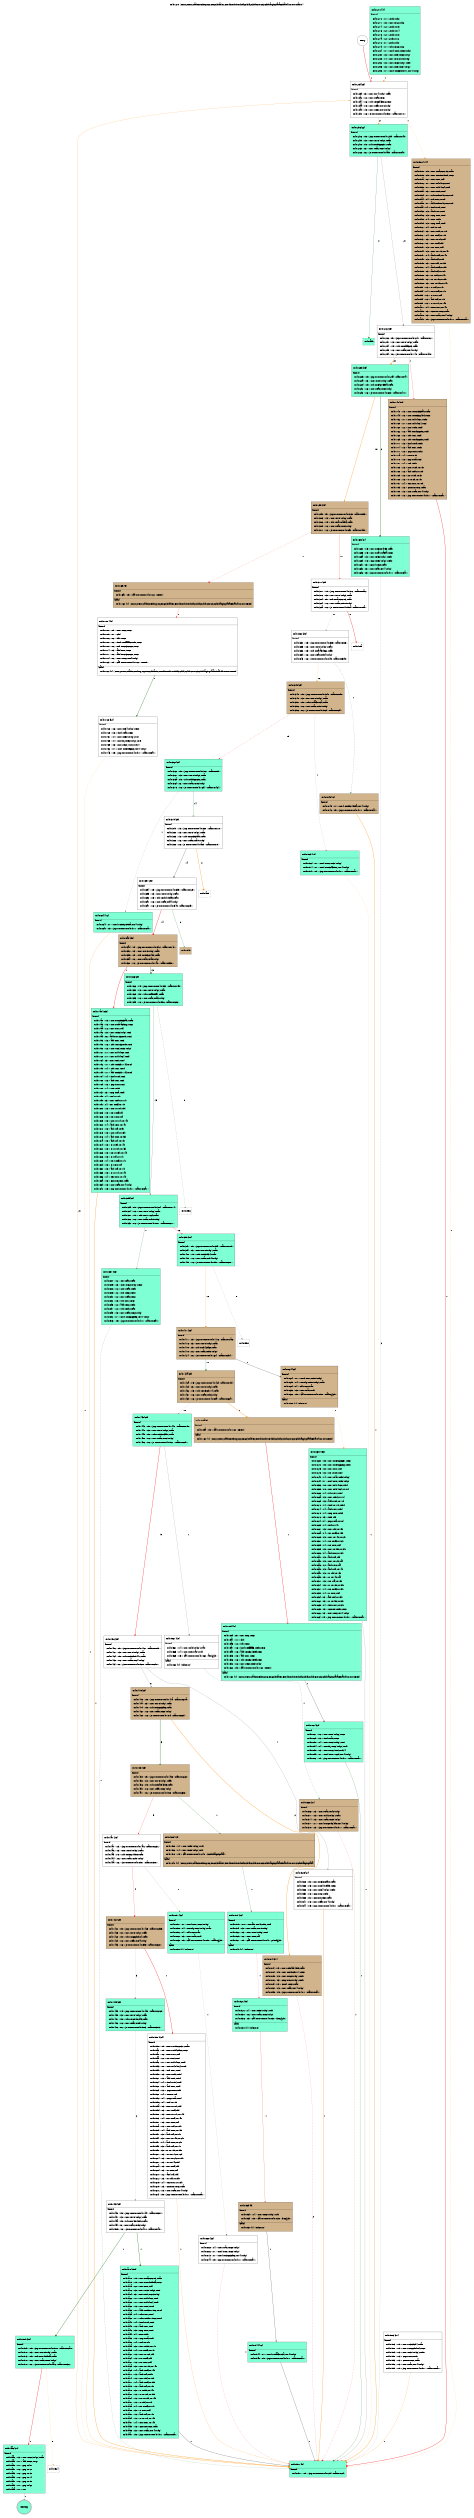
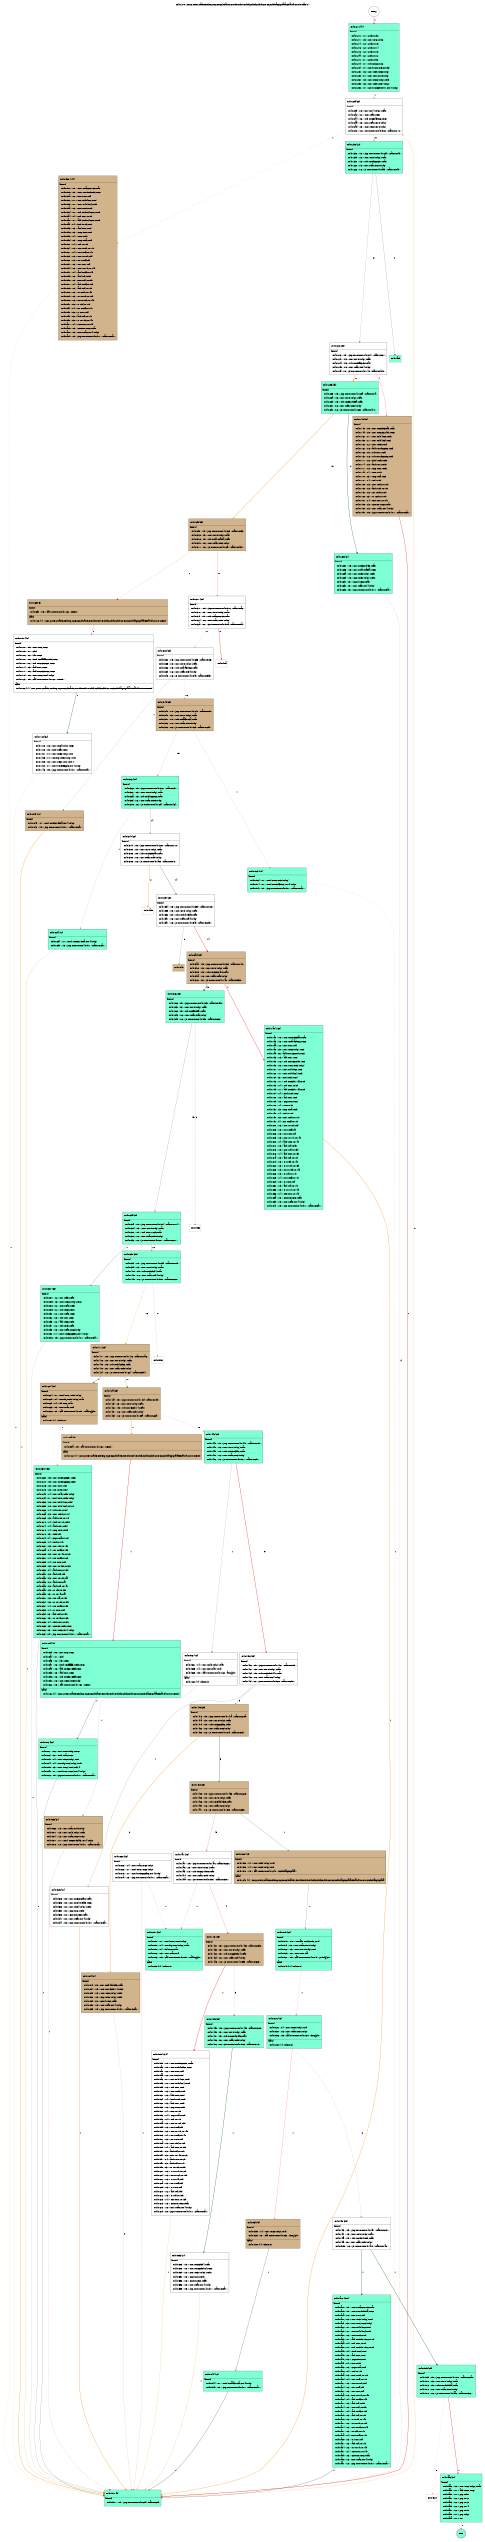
(366, 63) -> (374, 20)
(213, 2094) -> (156, 1905)
none -> (220, 2150)
(24, 2507) -> (461, 2534)
